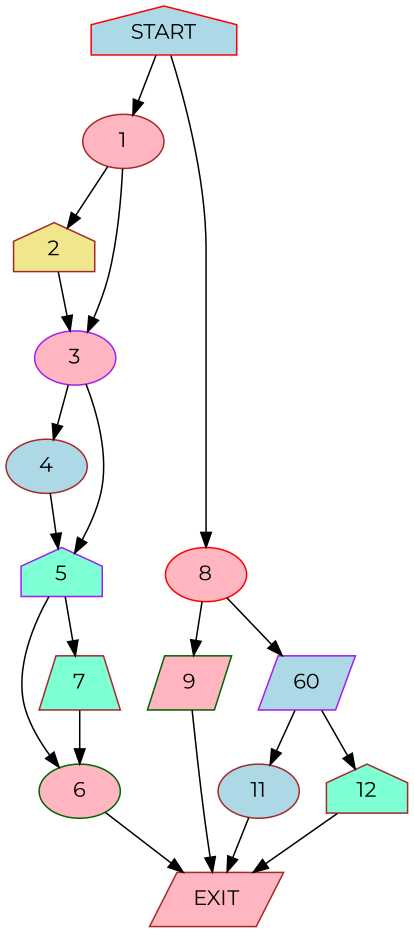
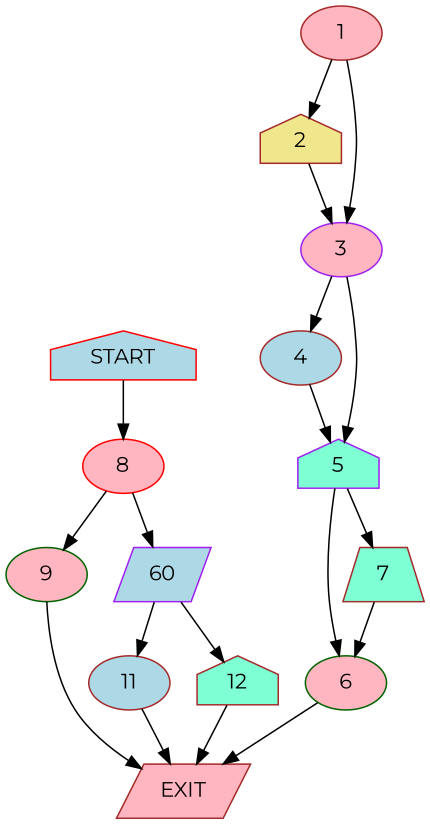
(147, 78) -> none
(190, 683) -> (47, 575)
